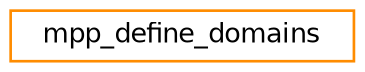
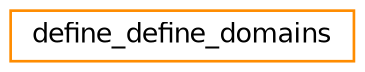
(182, 36) -> (182, 36)
